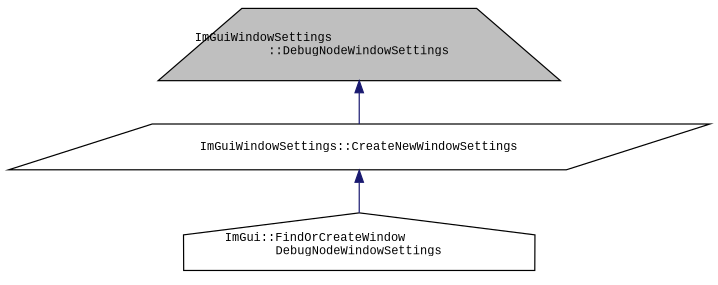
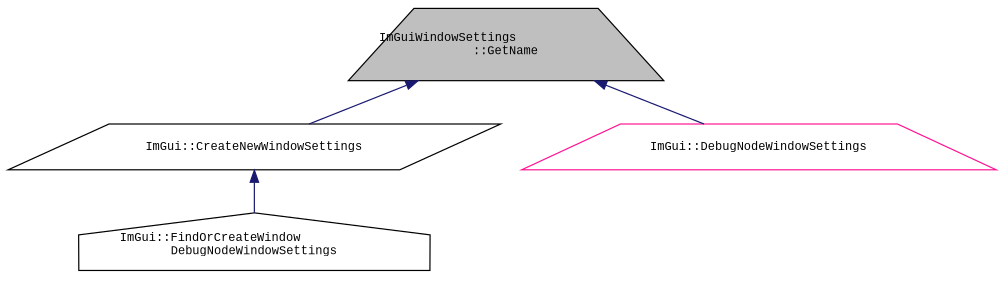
(359, 45) -> (506, 45)
(359, 147) -> (254, 147)
none -> (759, 147)
